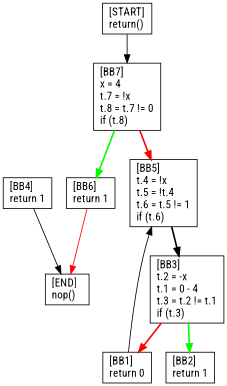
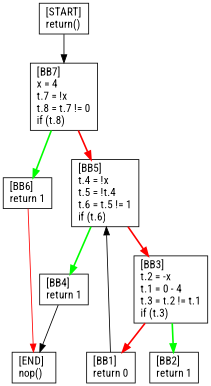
(174, 237) -> (136, 238)
none -> (82, 247)
